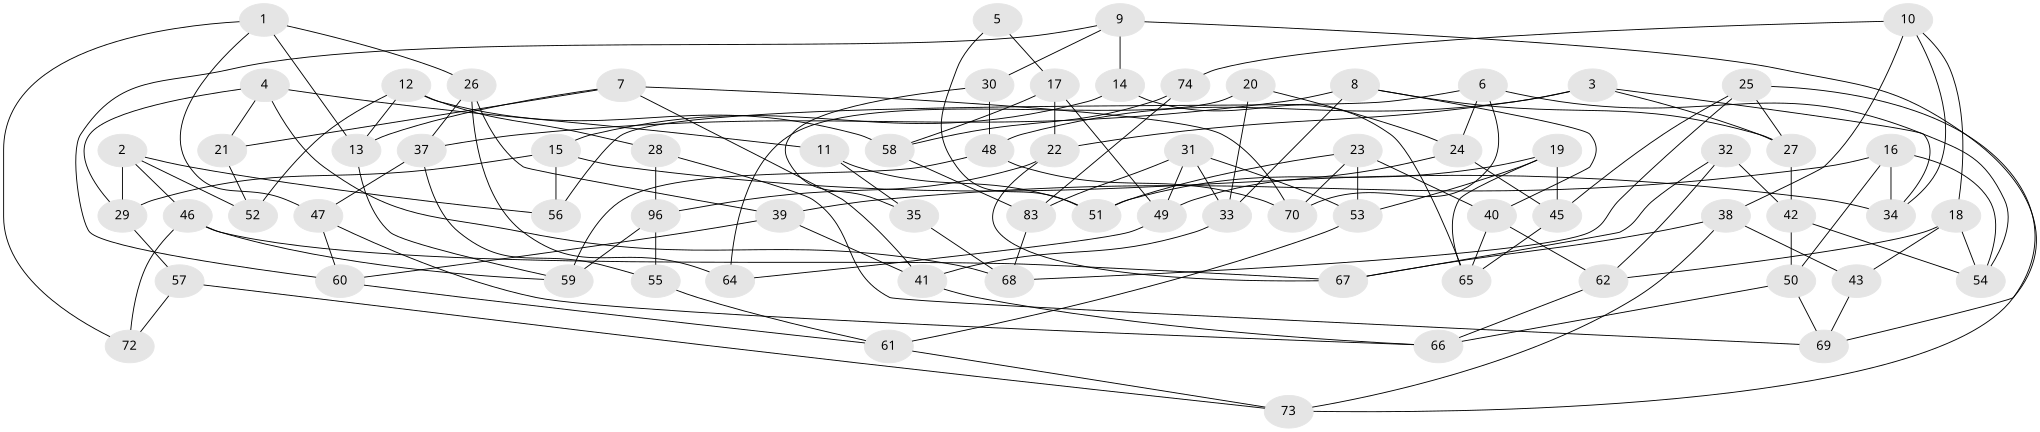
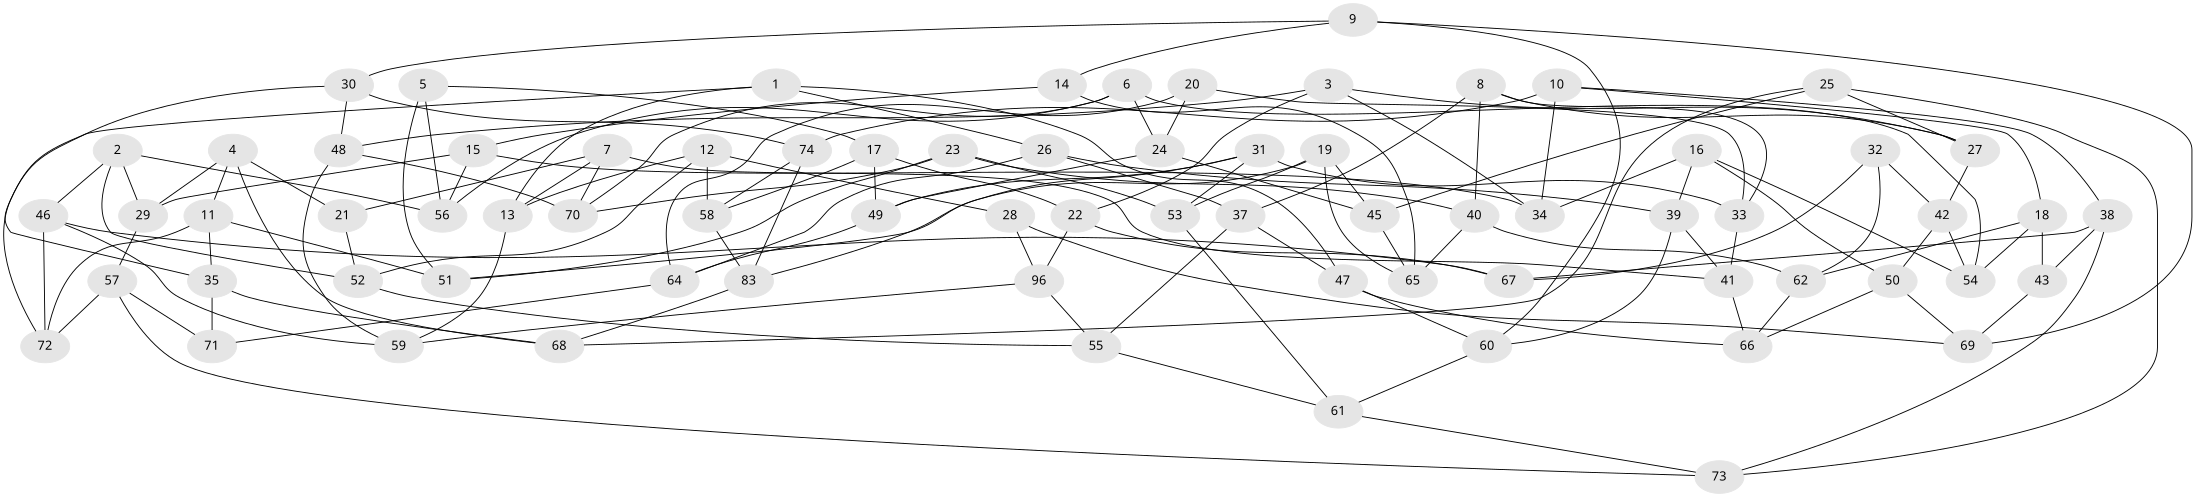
none -> (534, 121)
none -> (433, 151)
none -> (86, 260)
none -> (724, 333)
none -> (212, 346)
